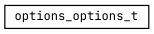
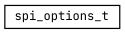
(77, 17) -> (62, 17)
